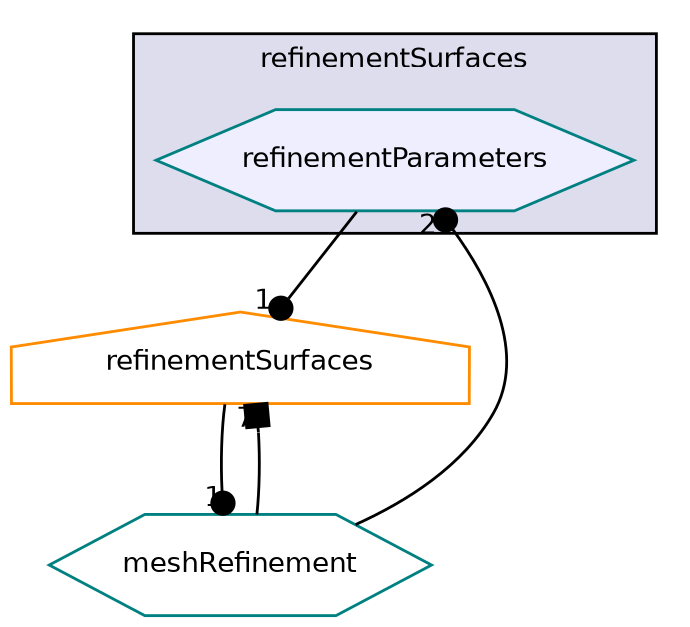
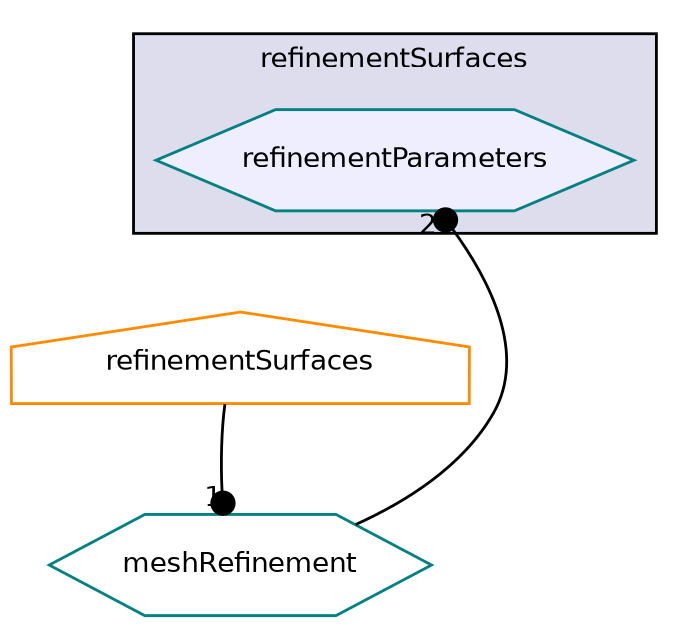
(323, 255) -> none
(259, 474) -> none
